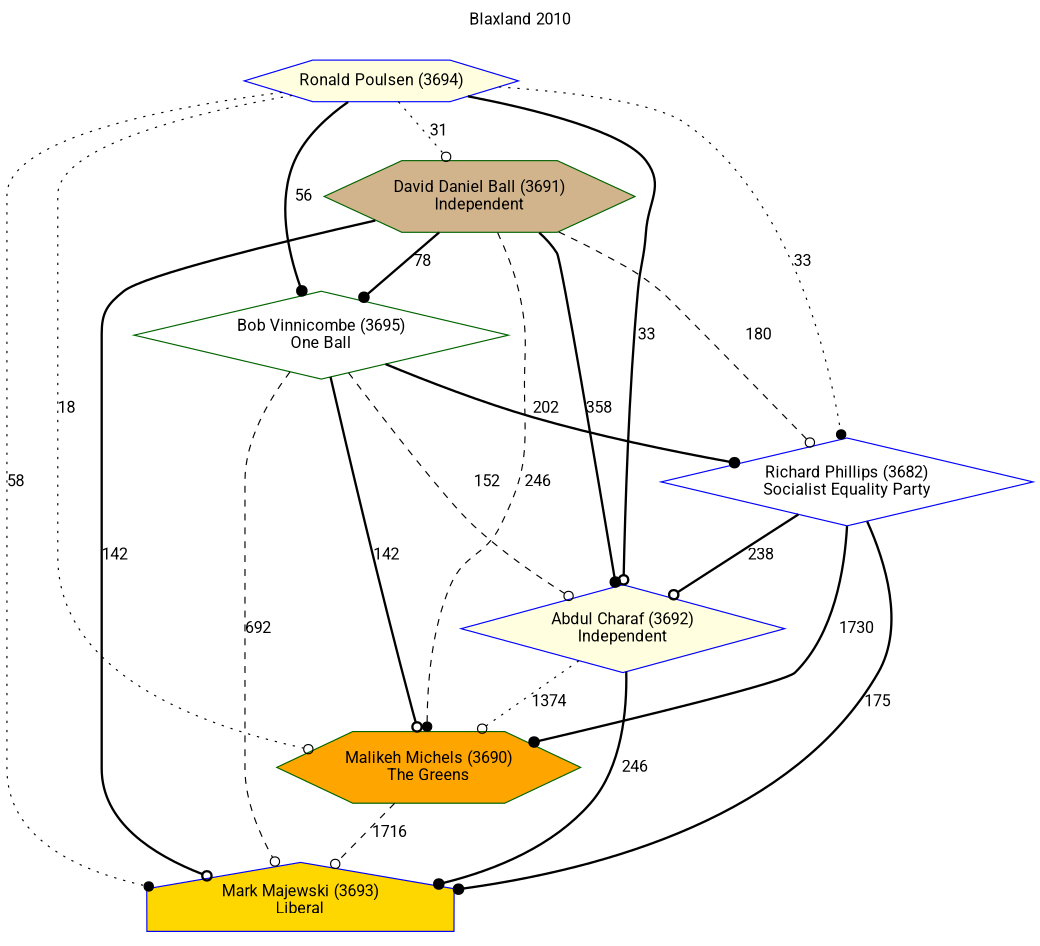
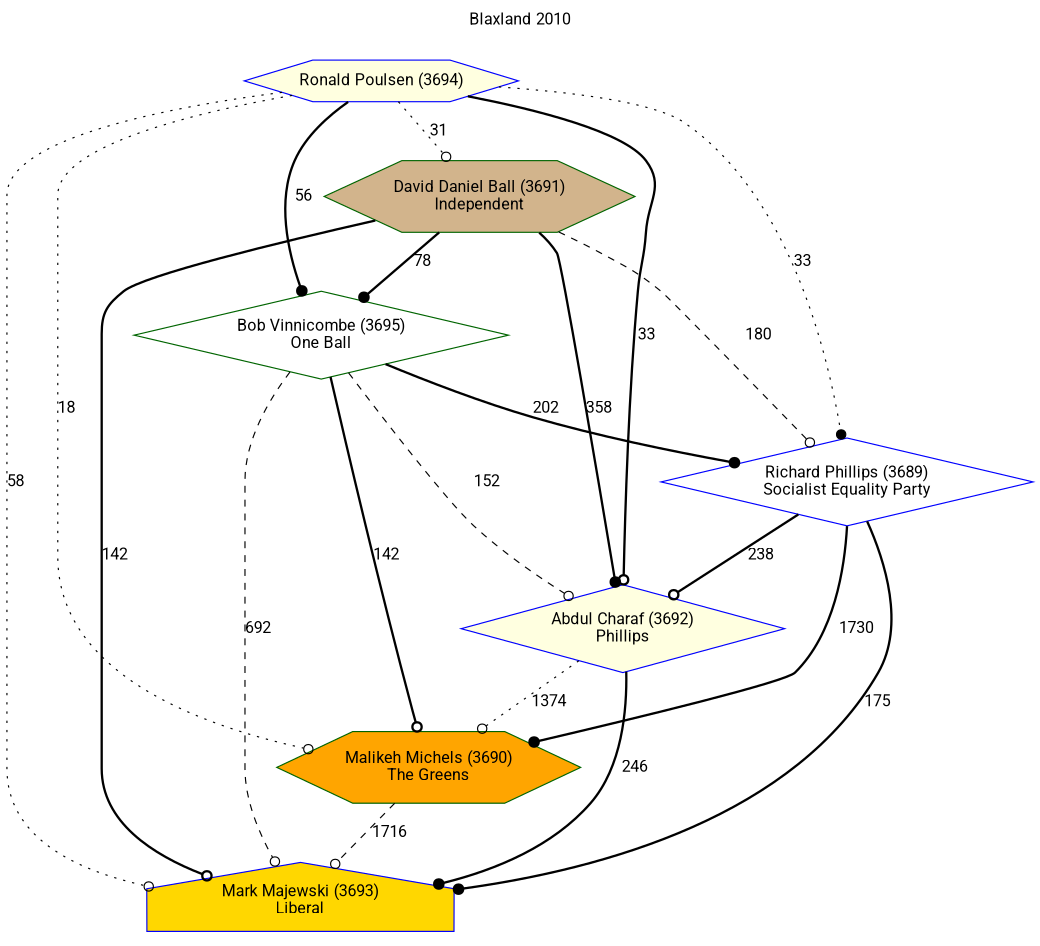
(7, 426) -> (7, 426)
(847, 482) -> (847, 482)
(517, 487) -> none
(623, 629) -> (623, 629)
